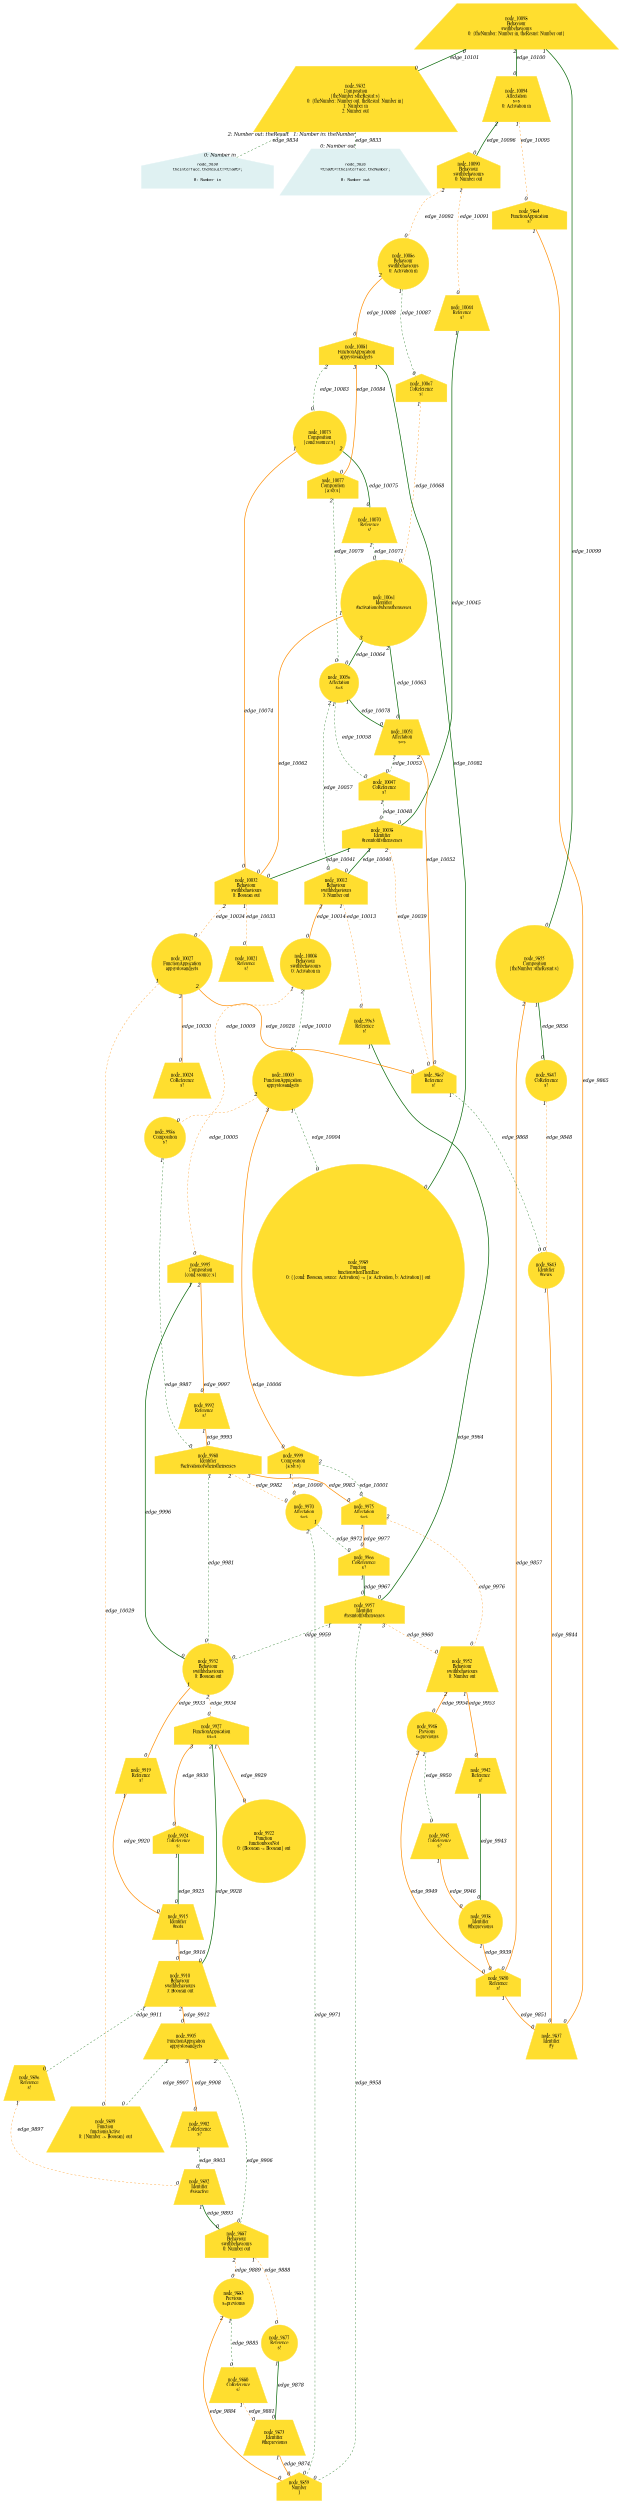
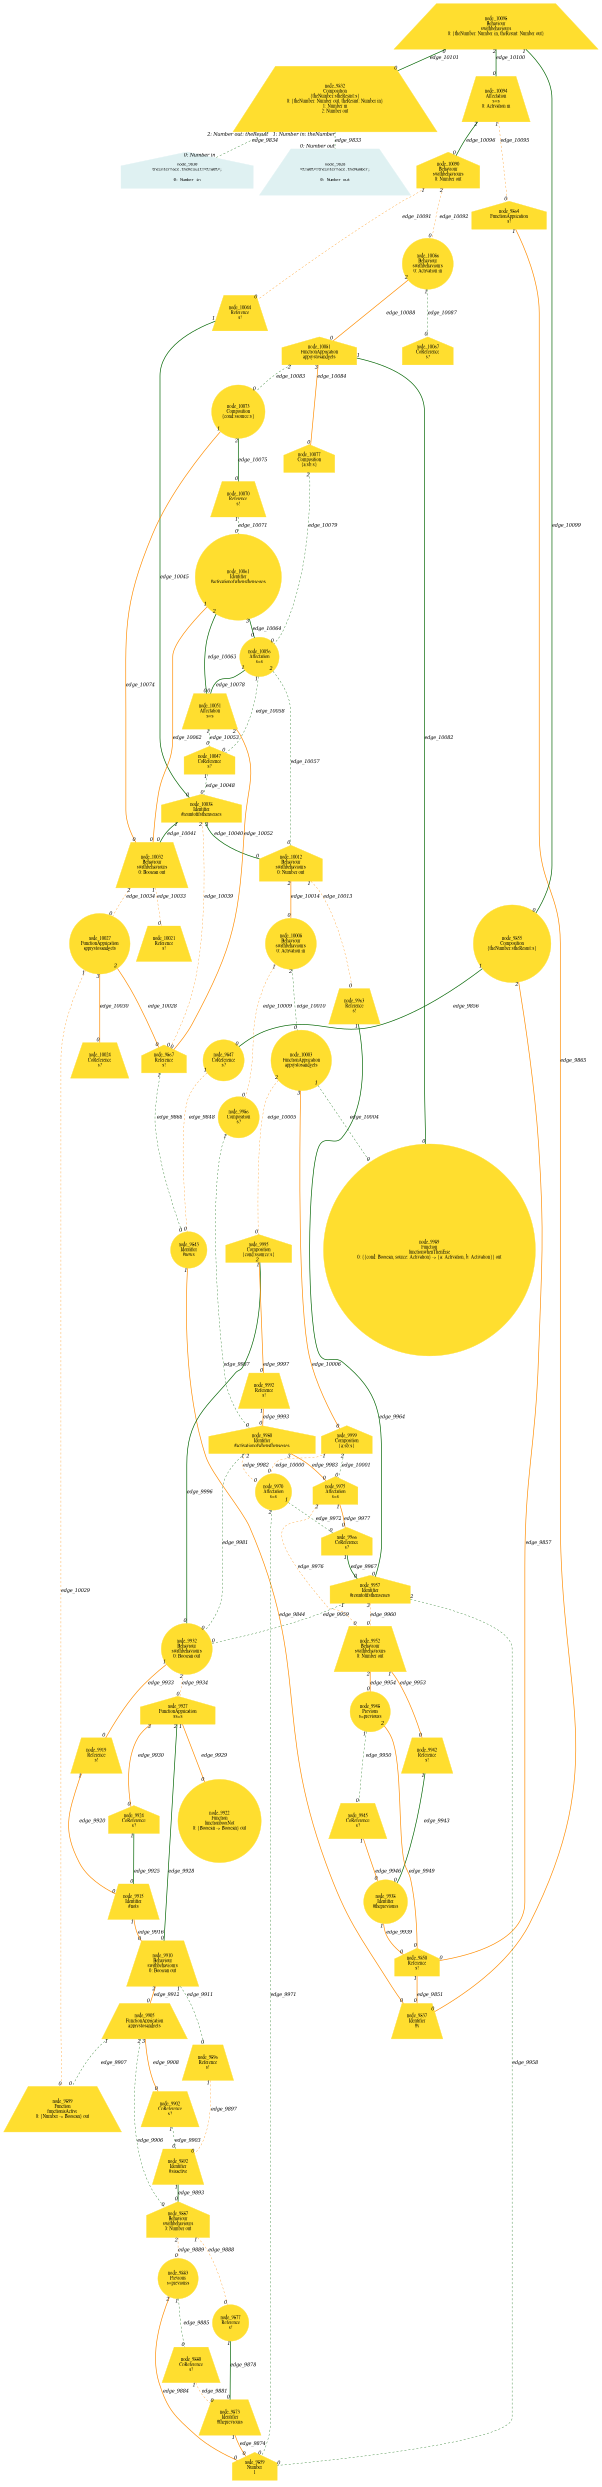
(415, 483) -> none
(246, 888) -> (152, 865)
